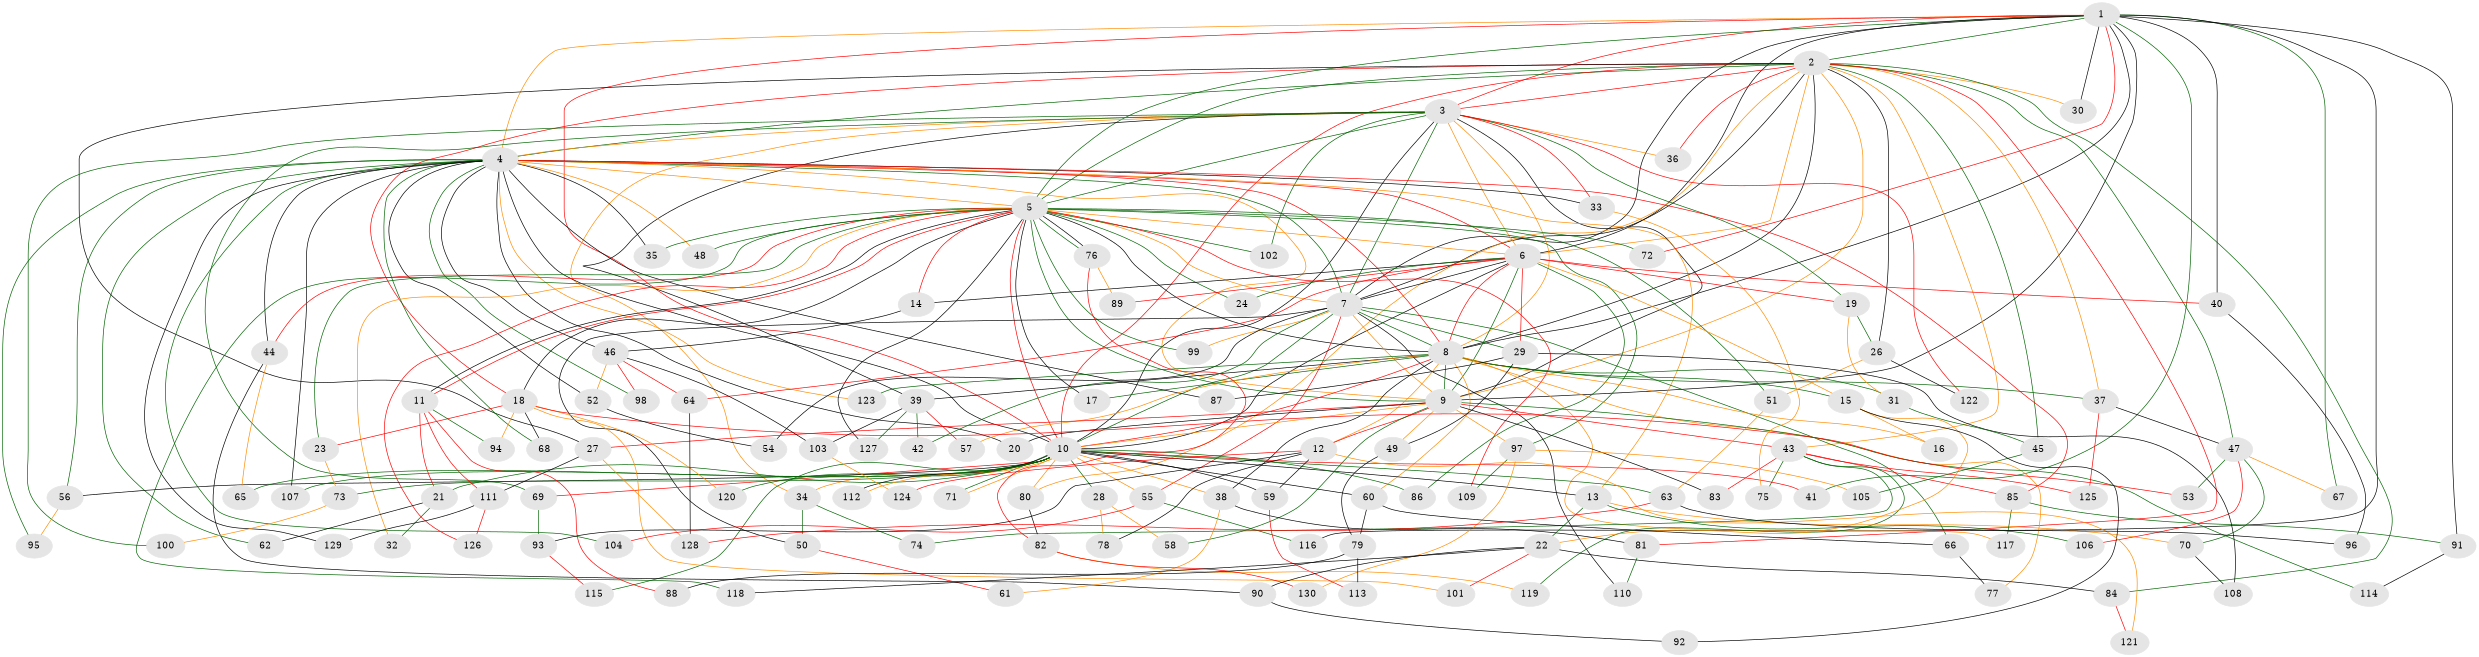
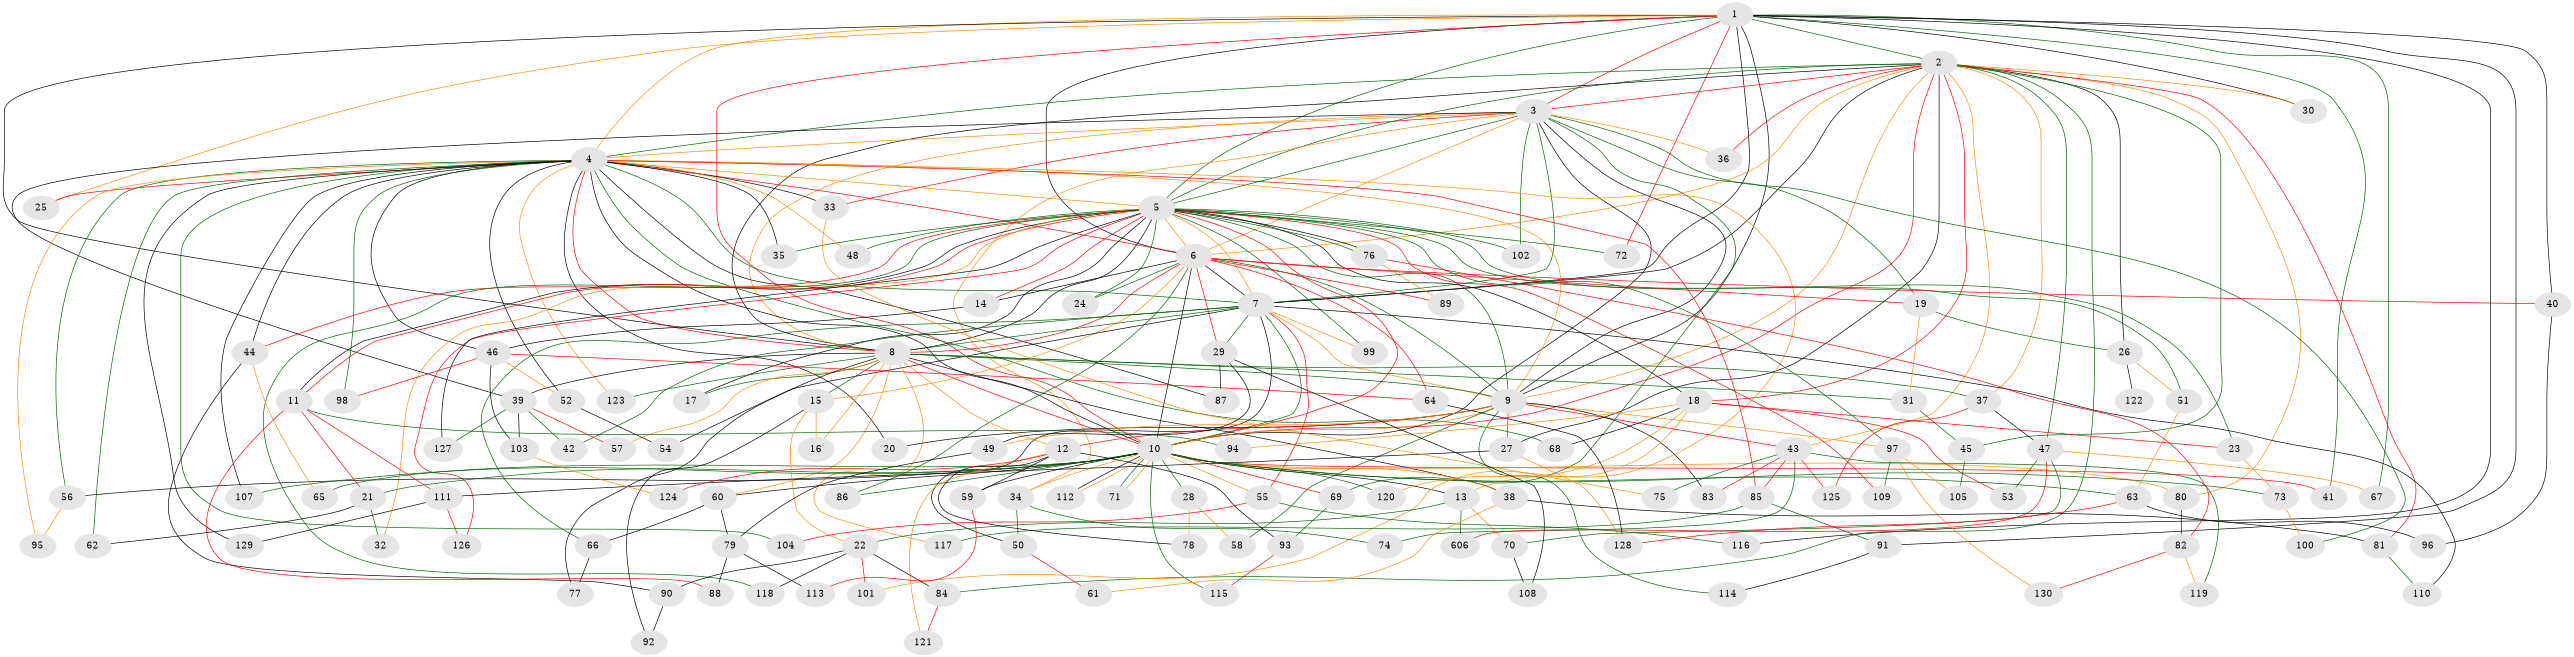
(1761, 185) -> none
(106, 201) -> (92, 200)
none -> (41, 208)
(1631, 411) -> (698, 454)
(2085, 546) -> (1460, 546)
